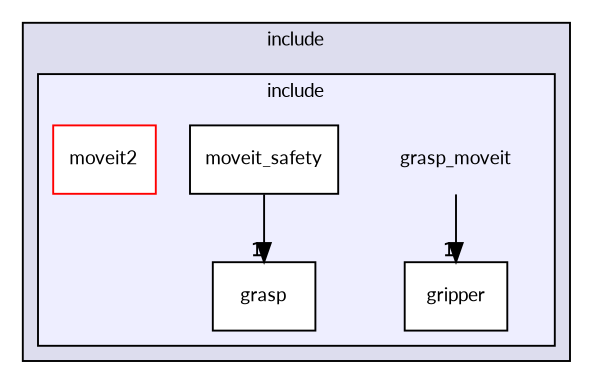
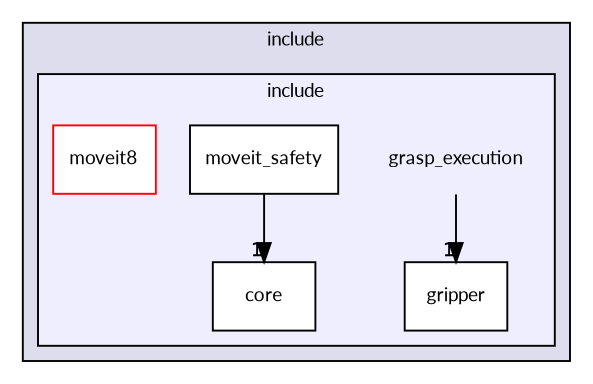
(105, 160) -> (105, 160)
(456, 160) -> (456, 160)
(264, 296) -> (264, 296)
